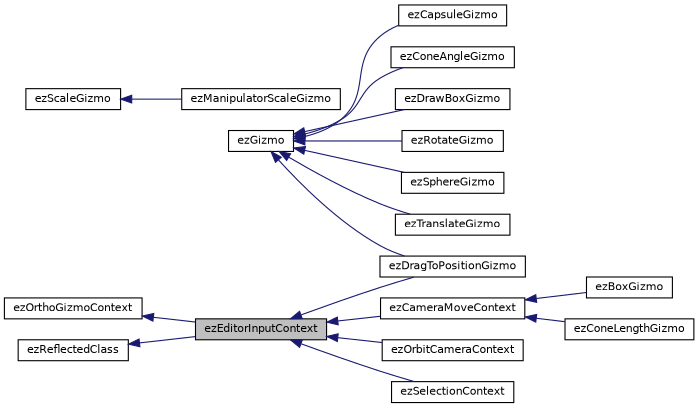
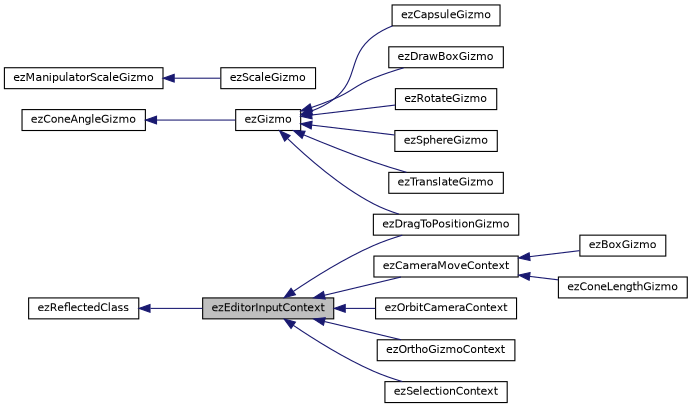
(365, 92) -> (196, 120)
(157, 99) -> (197, 78)
(174, 320) -> (363, 331)
